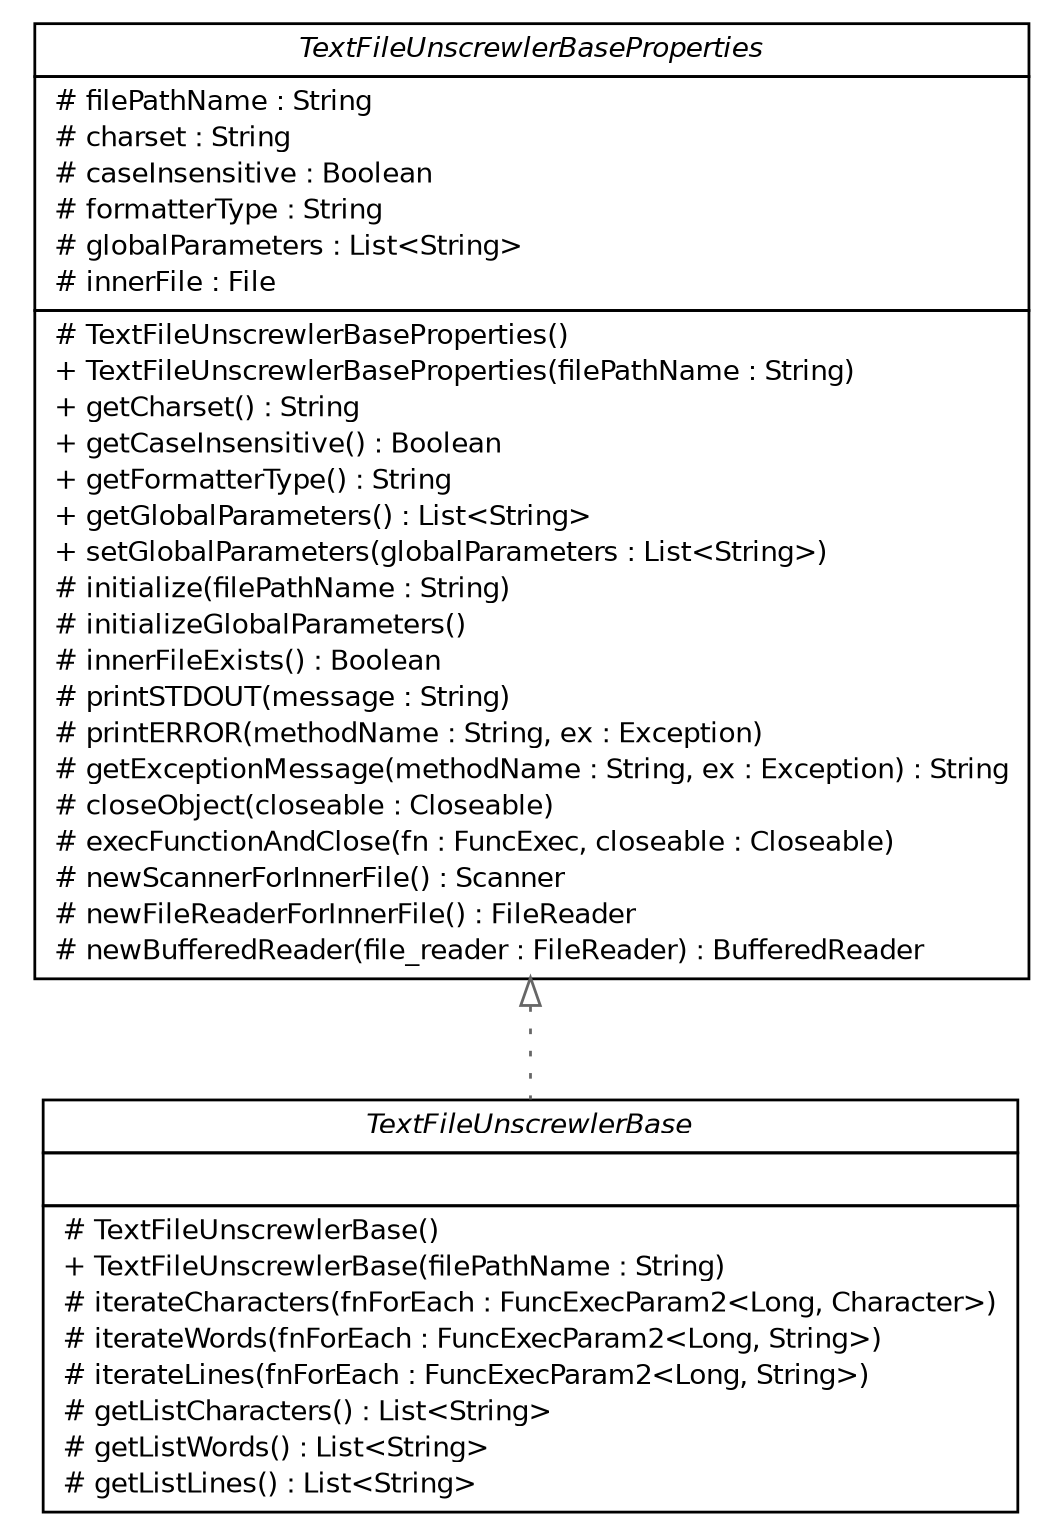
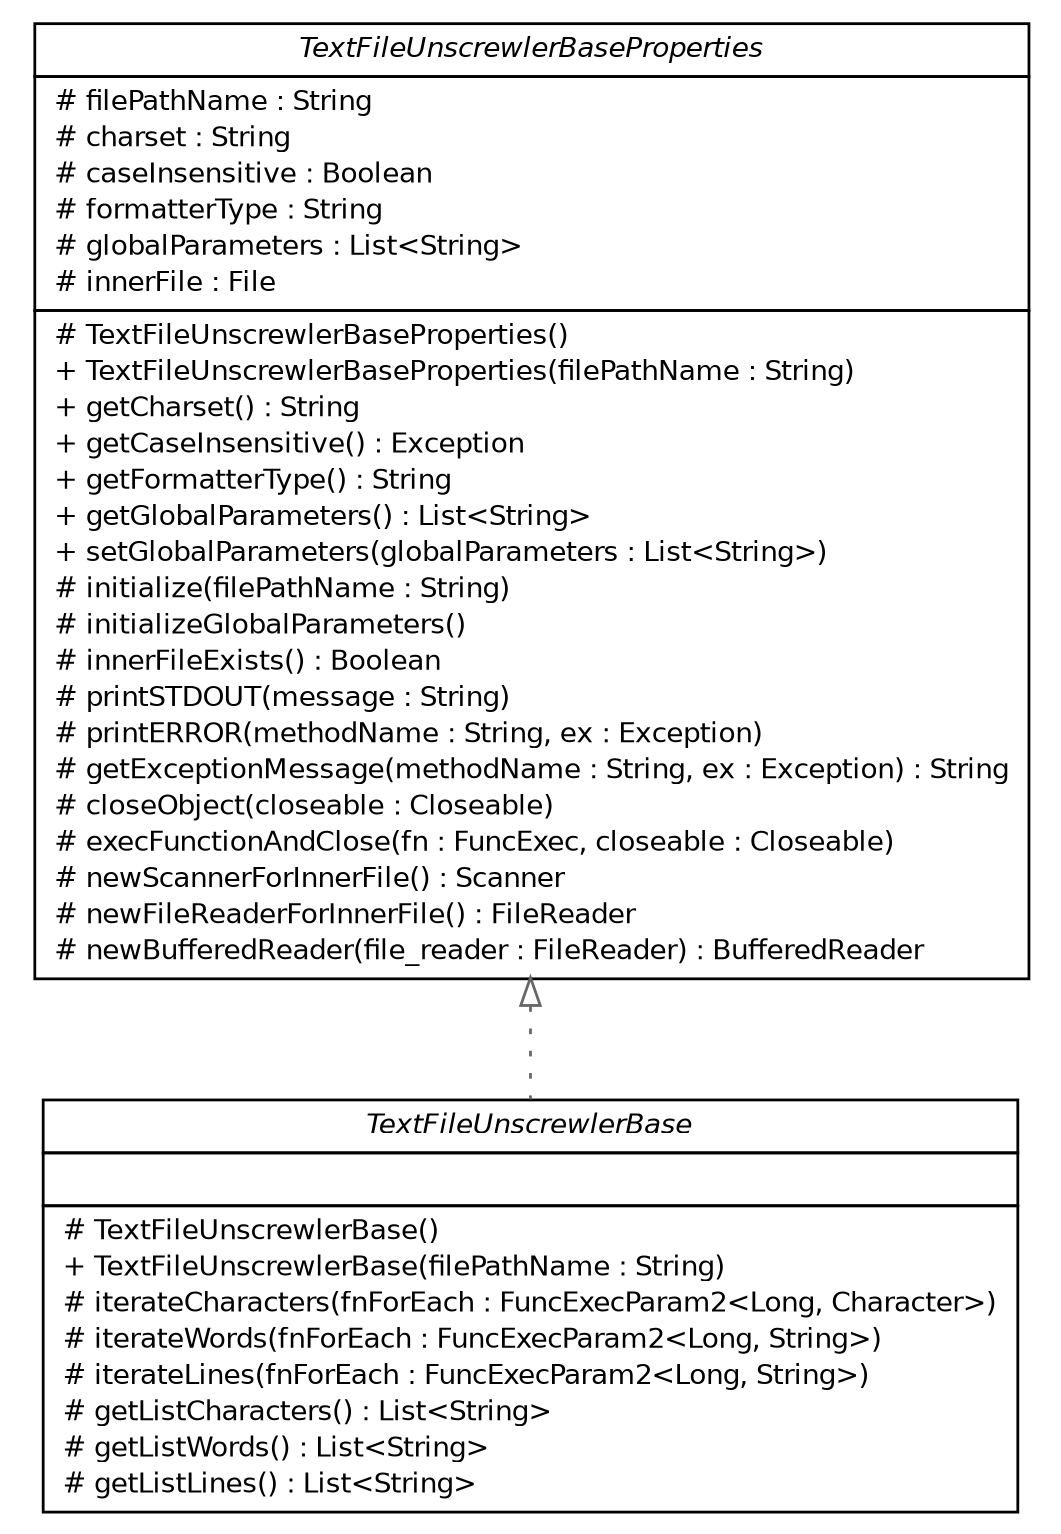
(278, 444) -> (290, 444)
